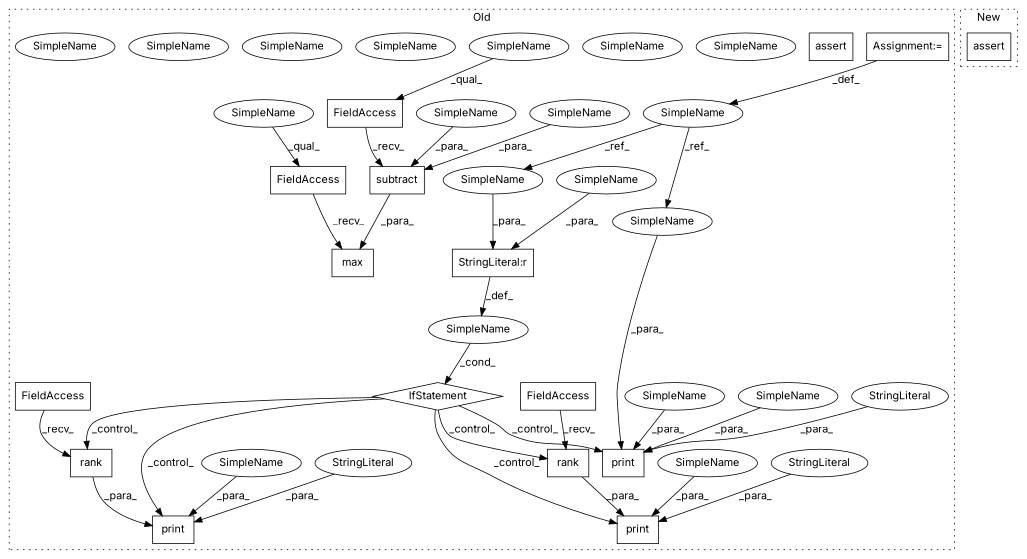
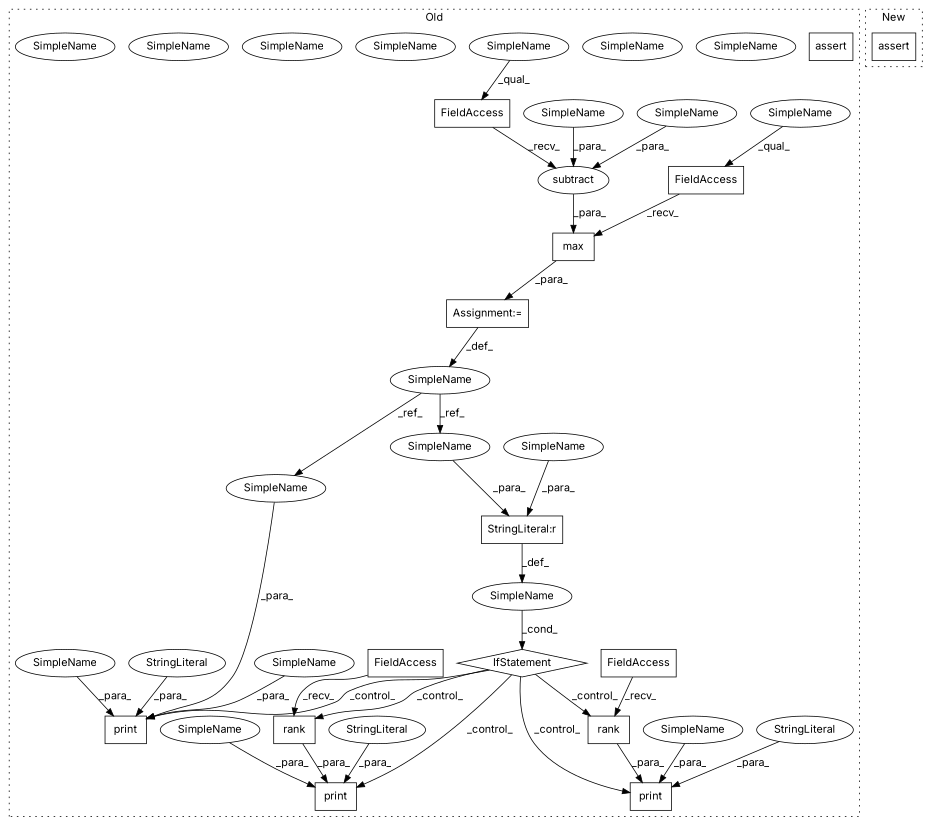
(397, 180) -> (573, 180)
none -> (534, 278)
